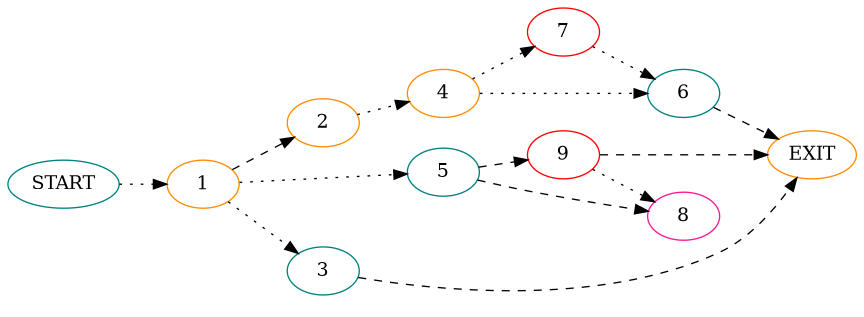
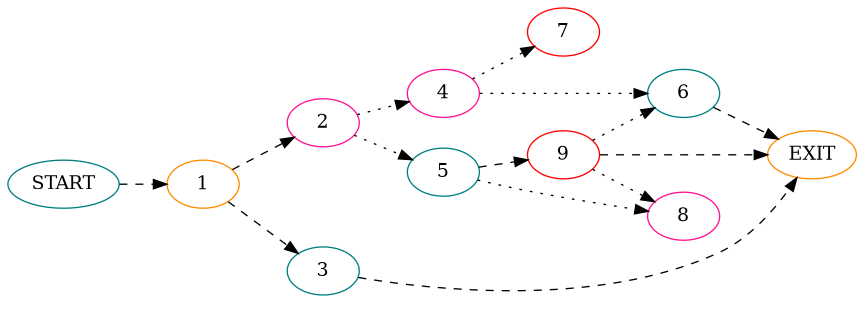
(618, 60) -> (618, 127)
(443, 93) -> (443, 93)
(323, 123) -> (323, 123)
(317, 179) -> (377, 145)
(136, 184) -> (136, 184)
(556, 196) -> (556, 196)
(258, 223) -> (258, 223)
